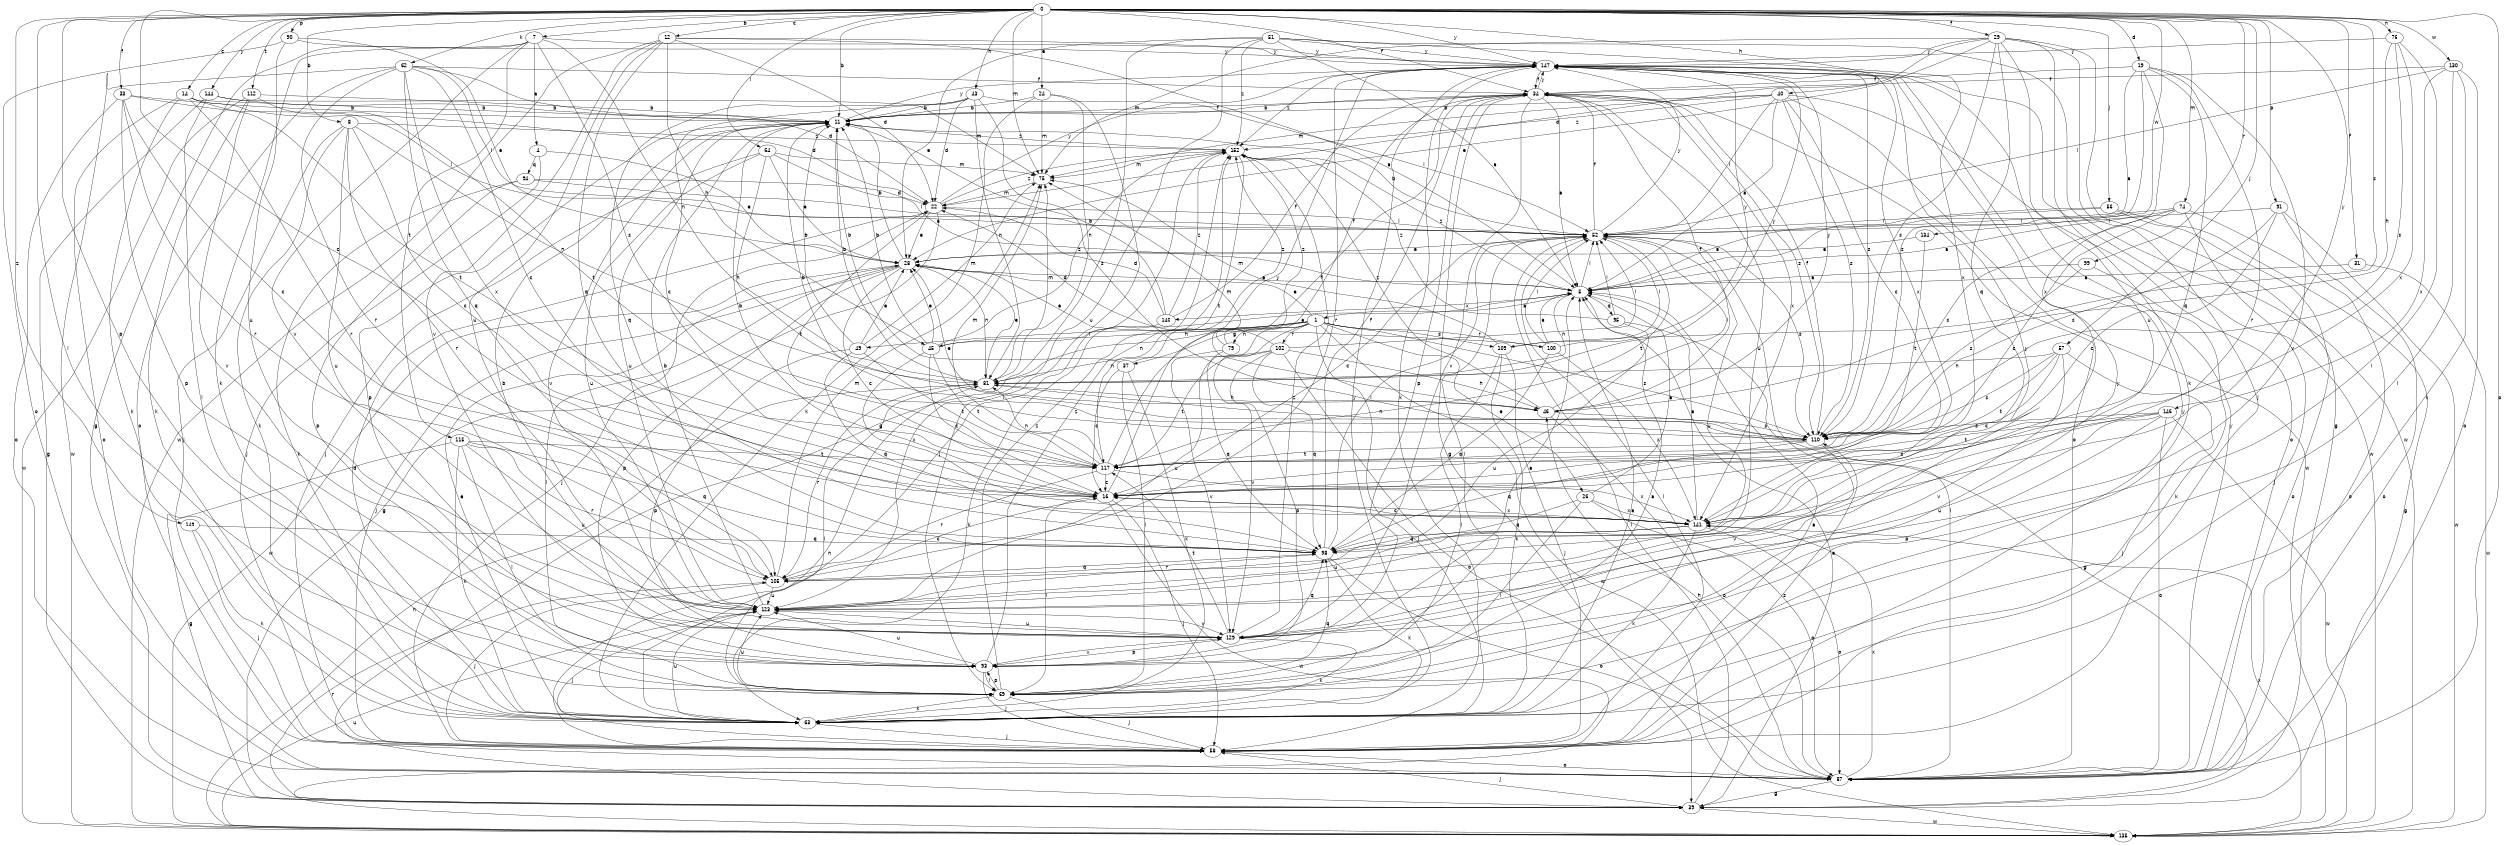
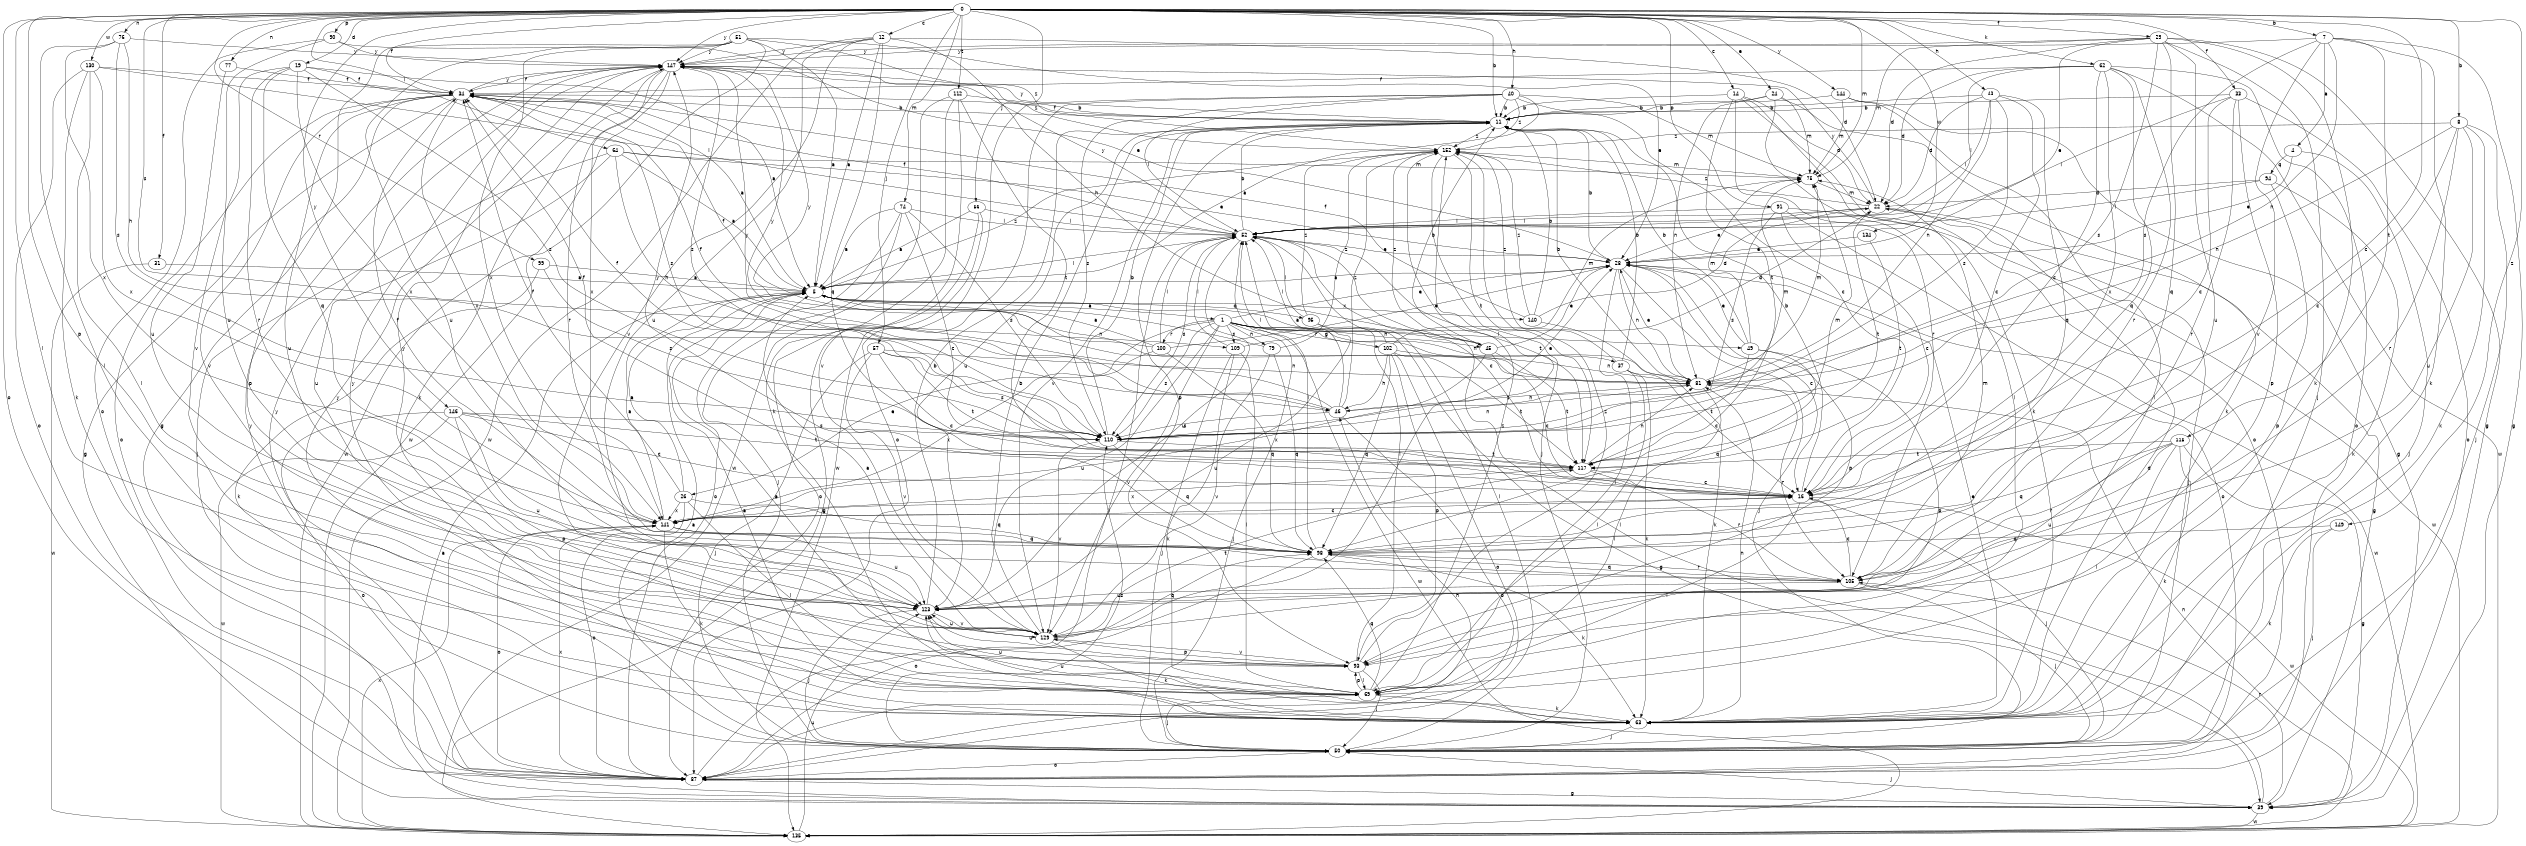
none -> (228, 66)
none -> (541, 315)
(1213, 751) -> (1337, 751)
